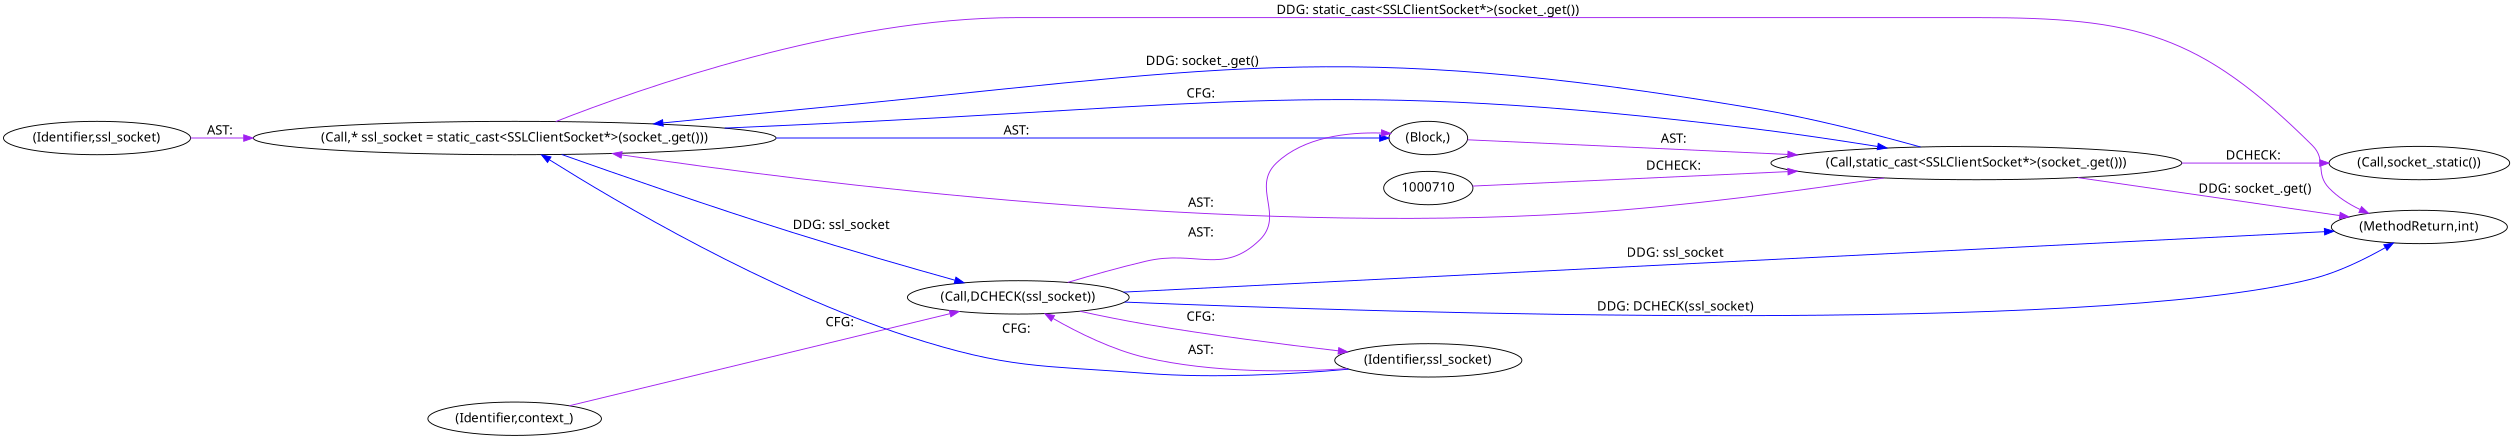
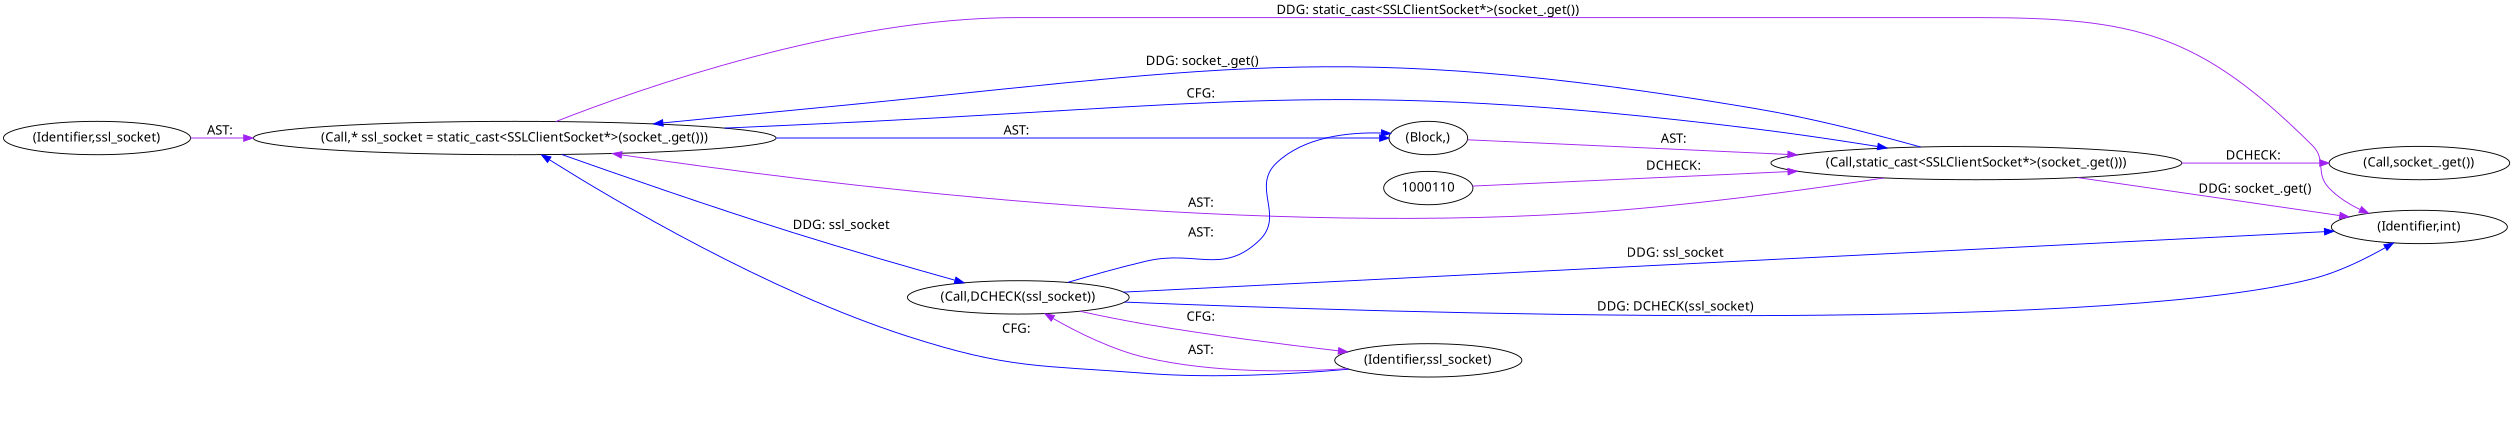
(2419, 163) -> (2419, 163)
(1428, 188) -> (1428, 188)
(2419, 227) -> (2419, 227)
(1257, 242) -> (1257, 242)
(515, 419) -> none
